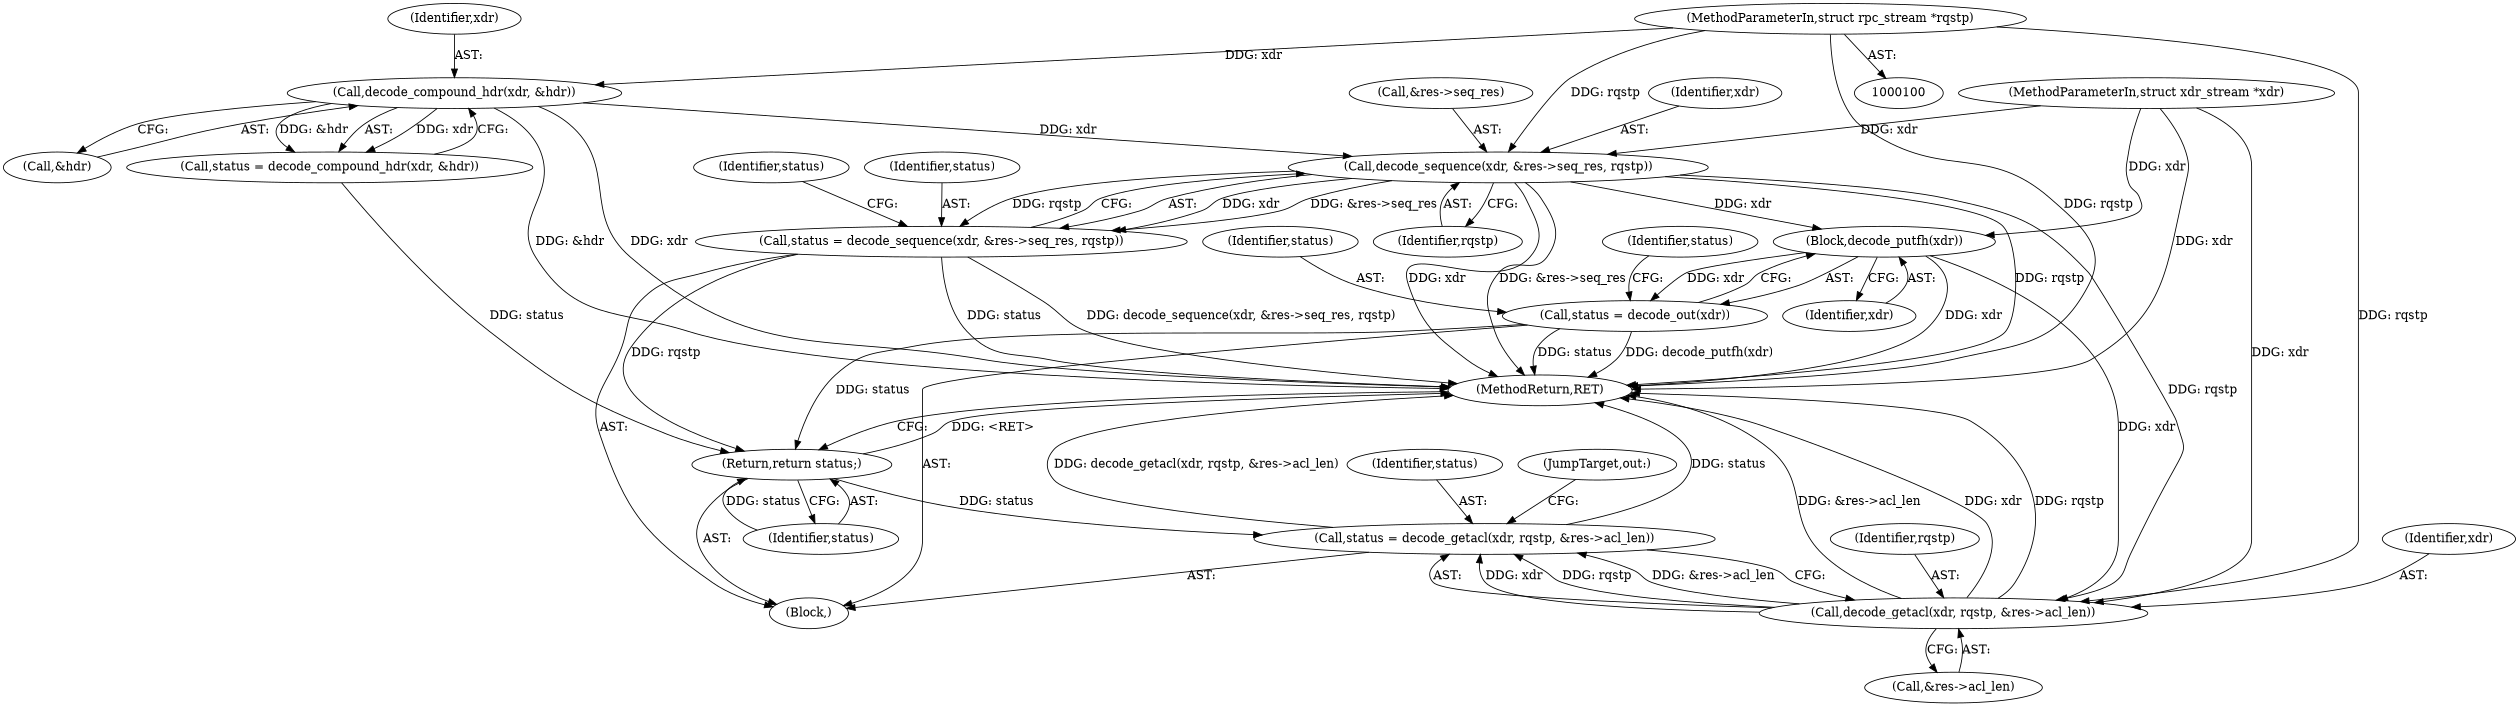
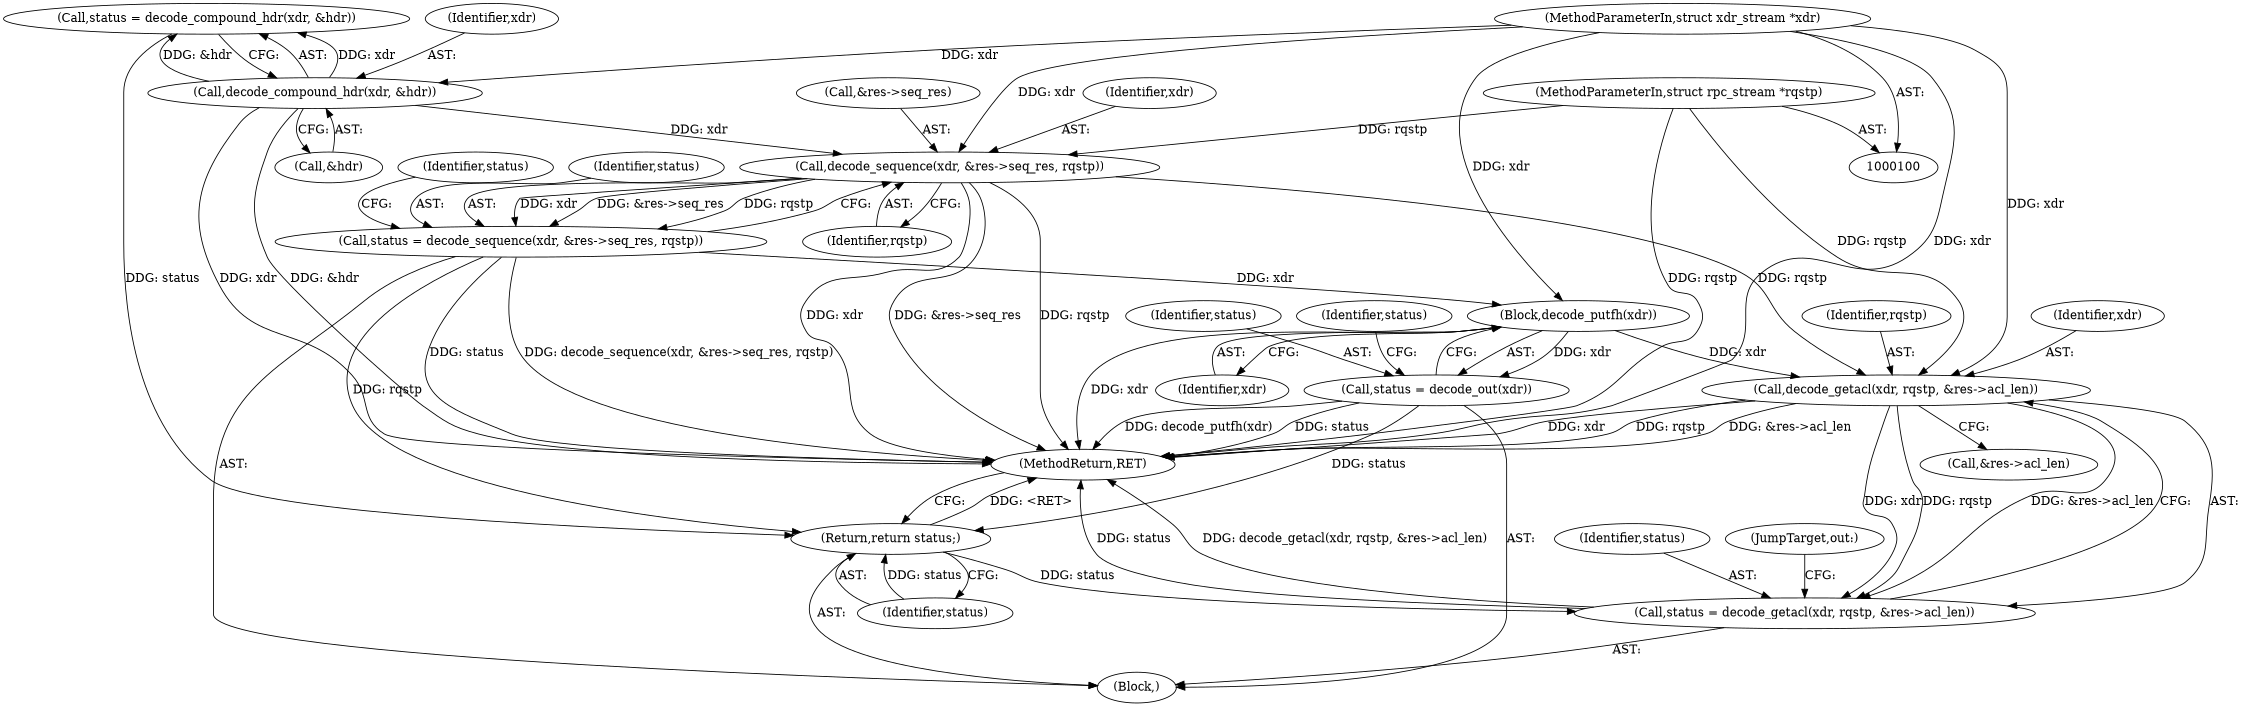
(1139, 56) -> (979, 48)
none -> (1871, 67)
(1692, 205) -> (1096, 275)
(1962, 655) -> none
